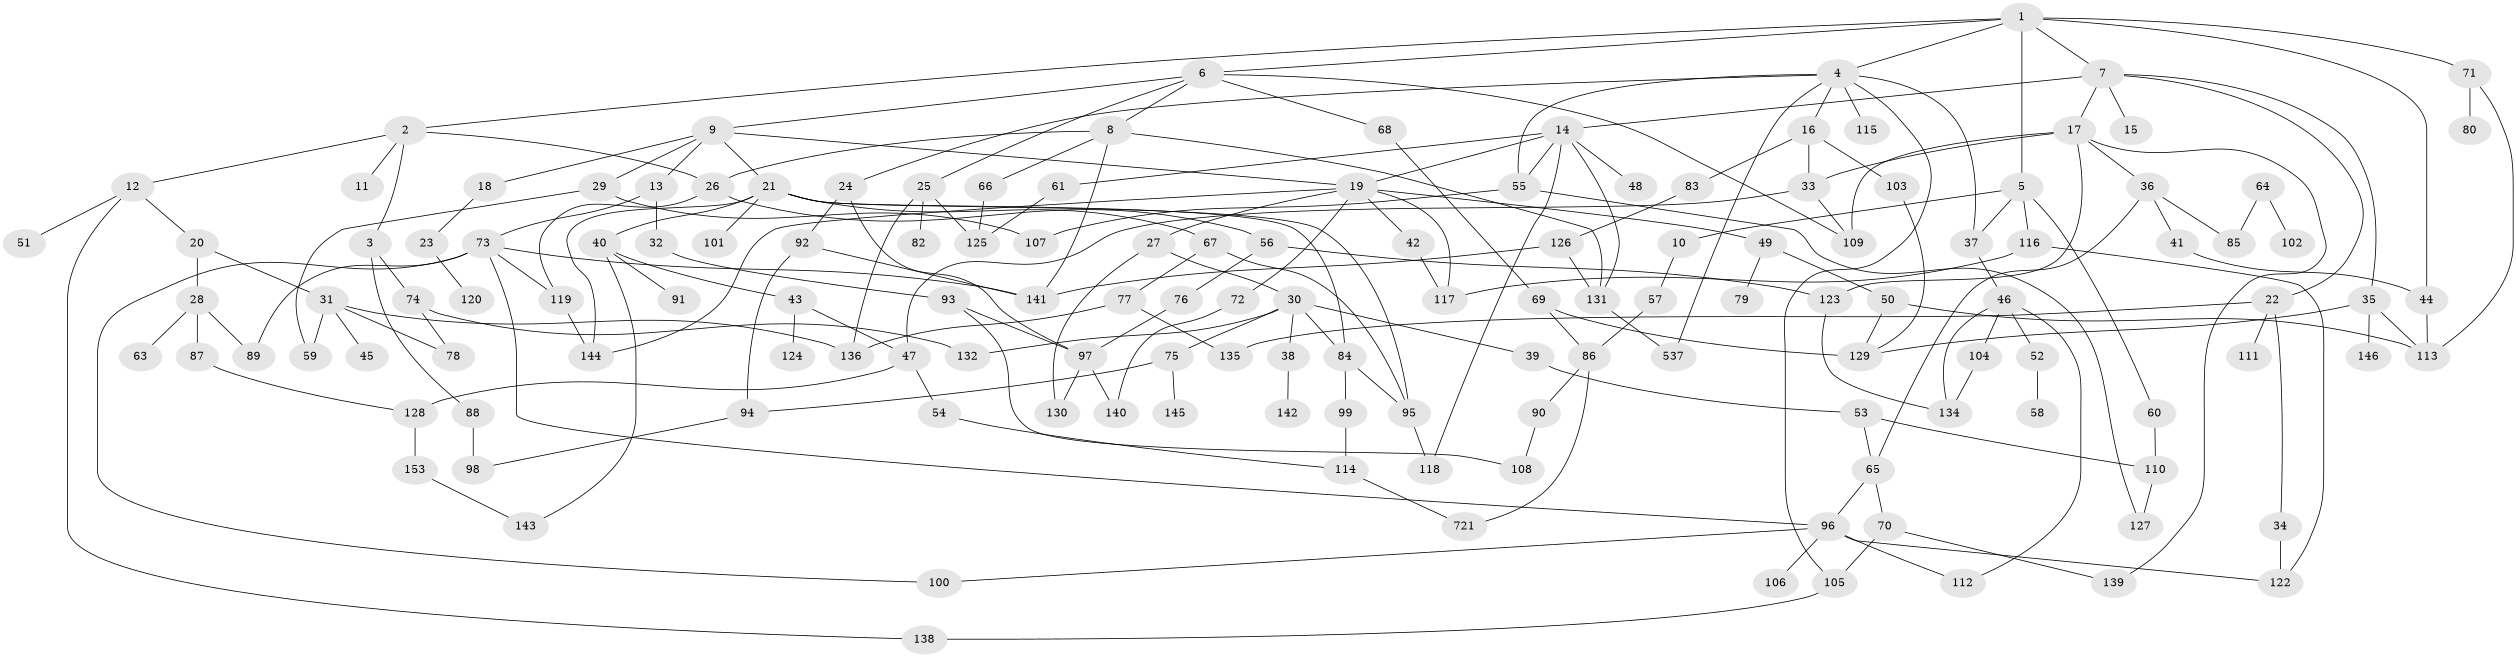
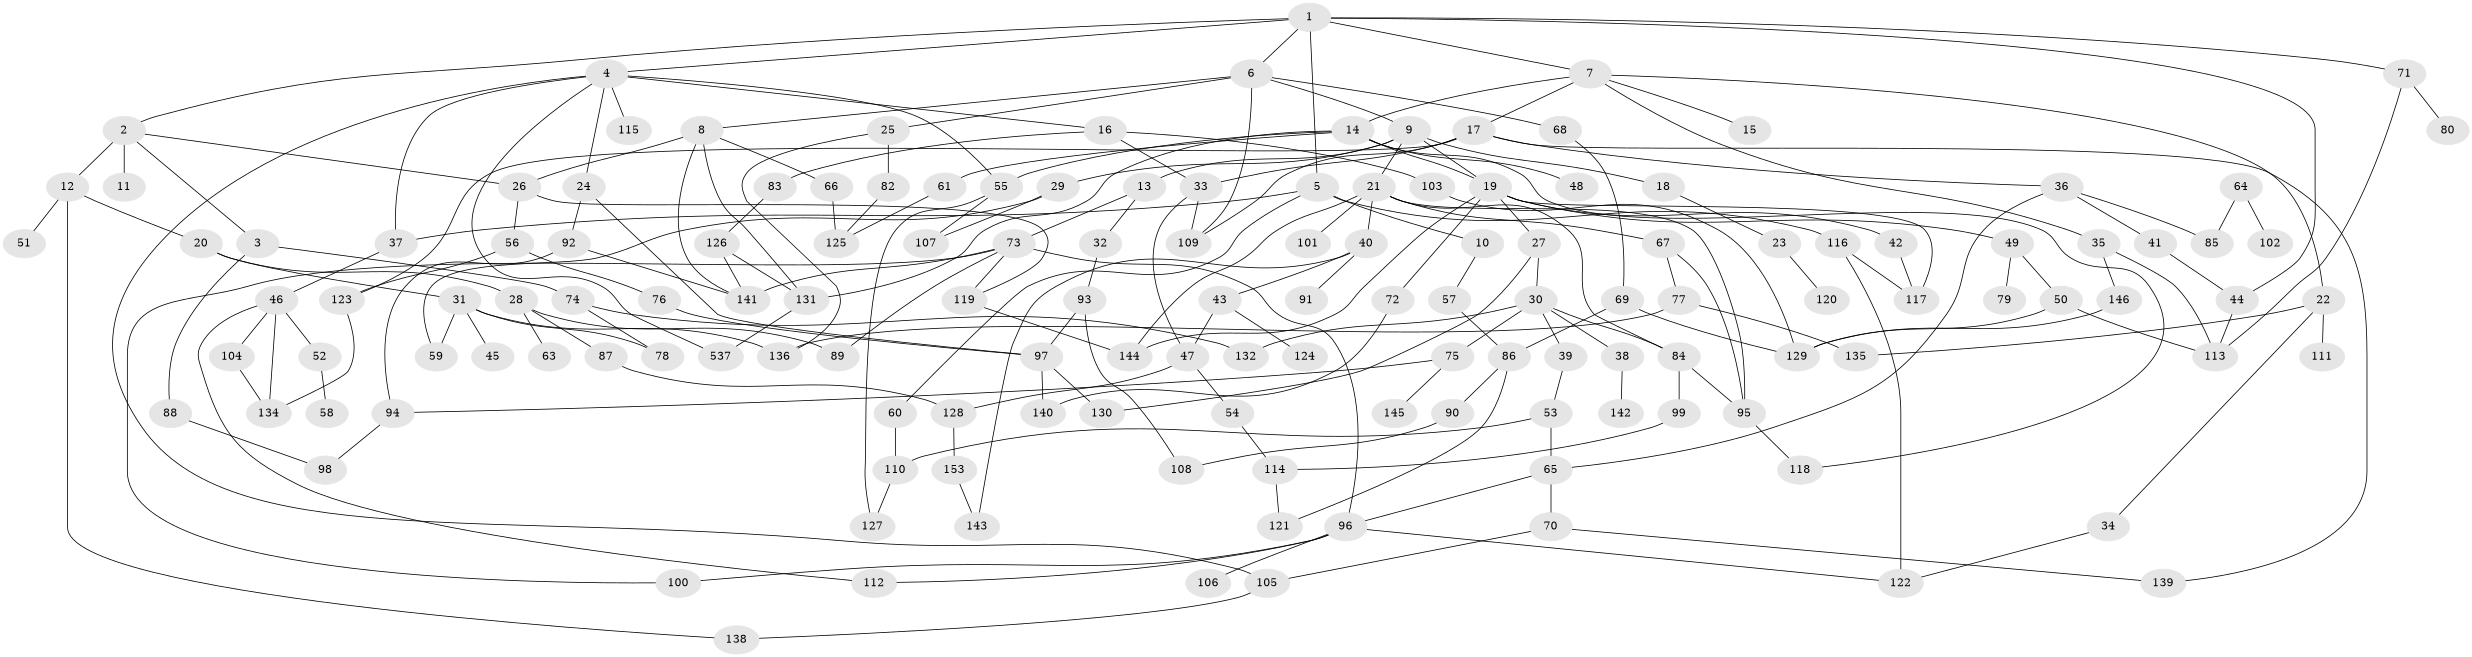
(951, 215) -> (867, 211)
(2127, 330) -> (1995, 328)
(1465, 527) -> (1280, 527)
